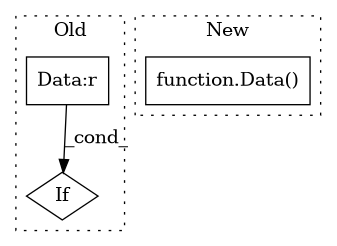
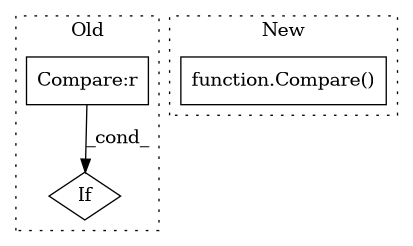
(68, 81) -> (87, 81)
(228, 81) -> (284, 81)
